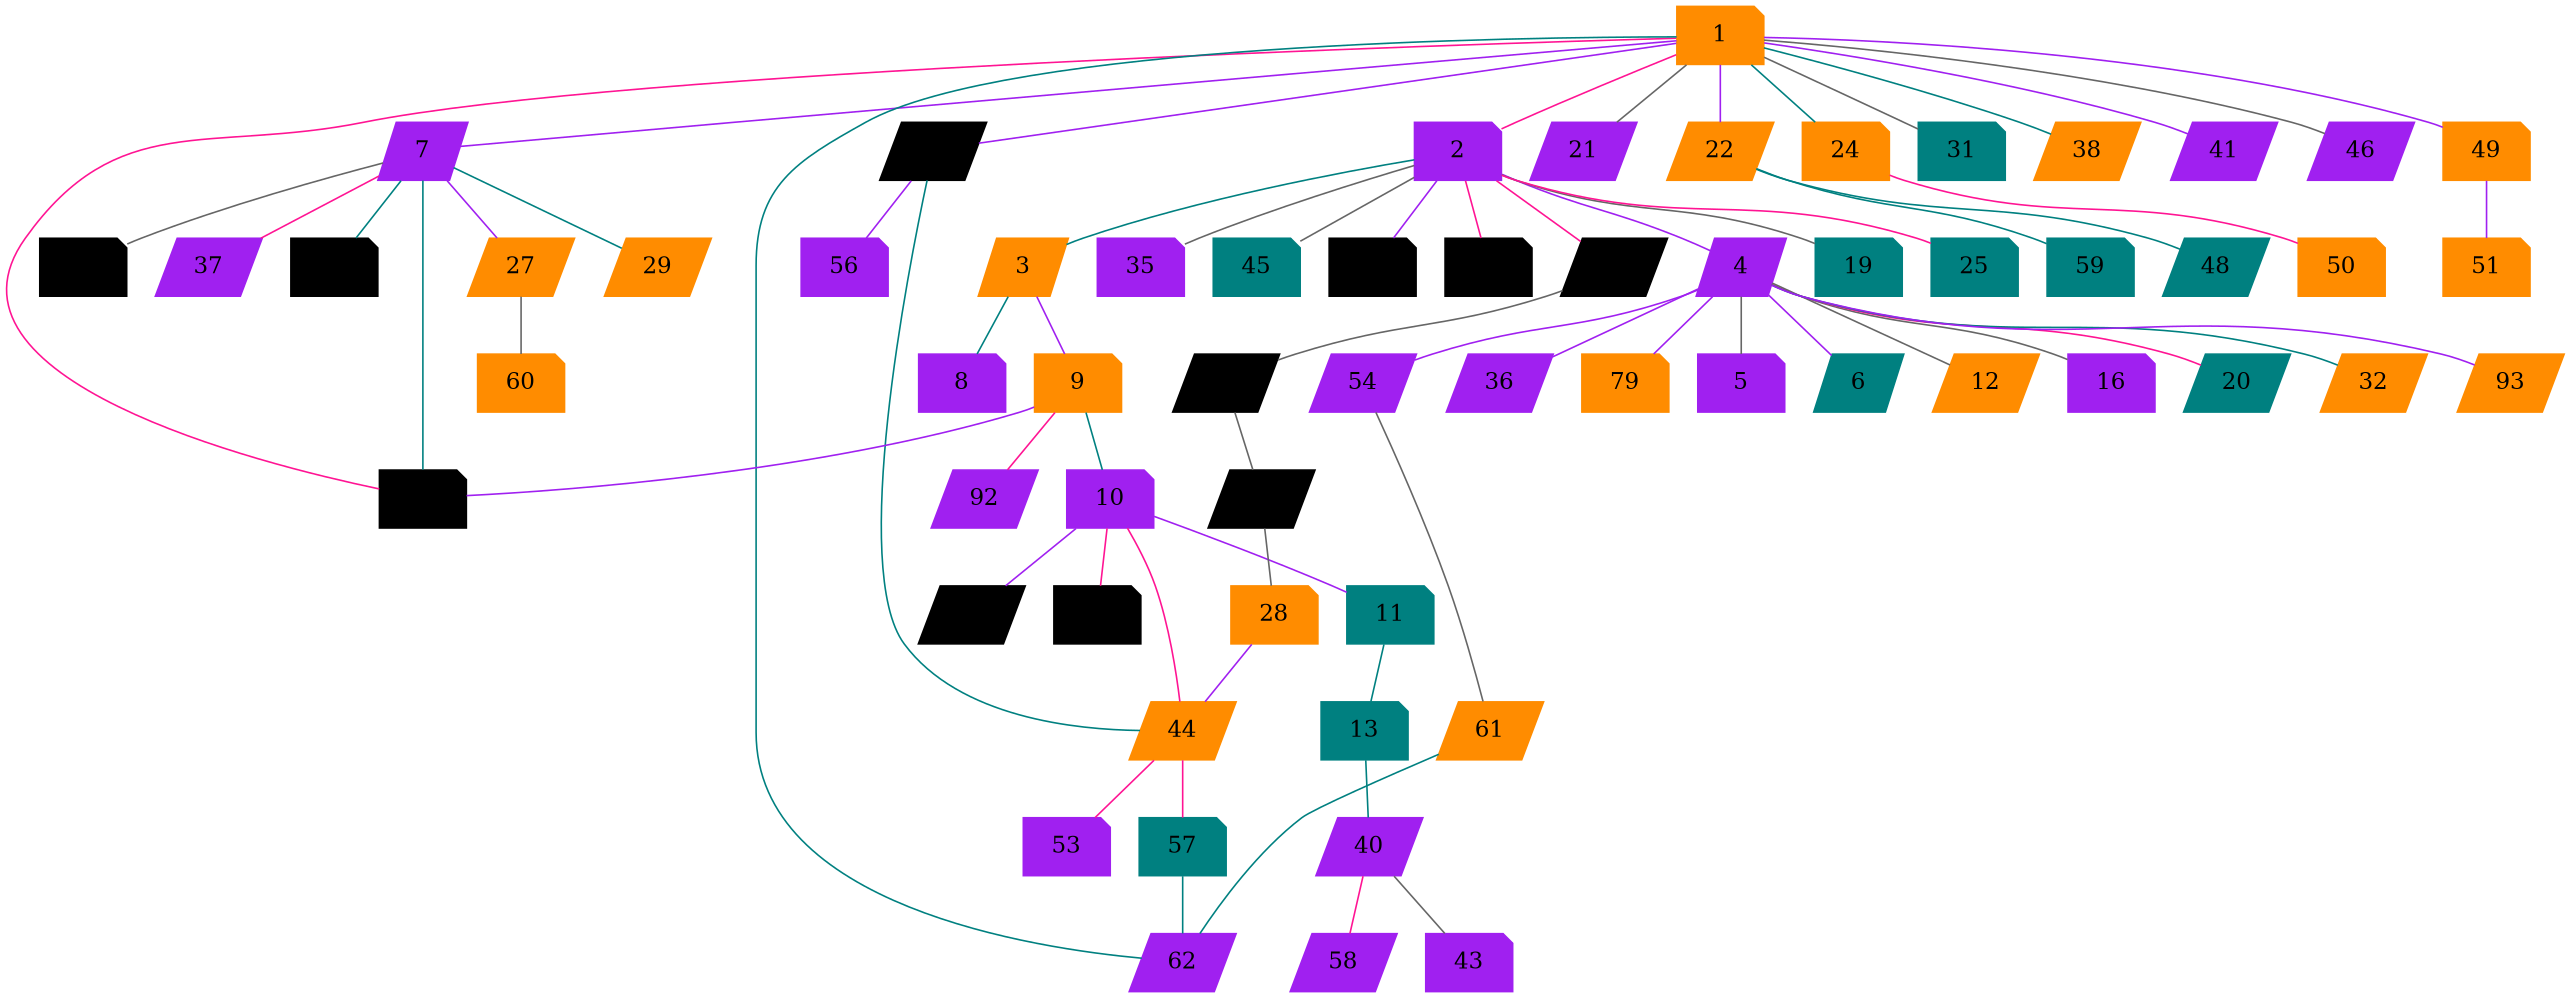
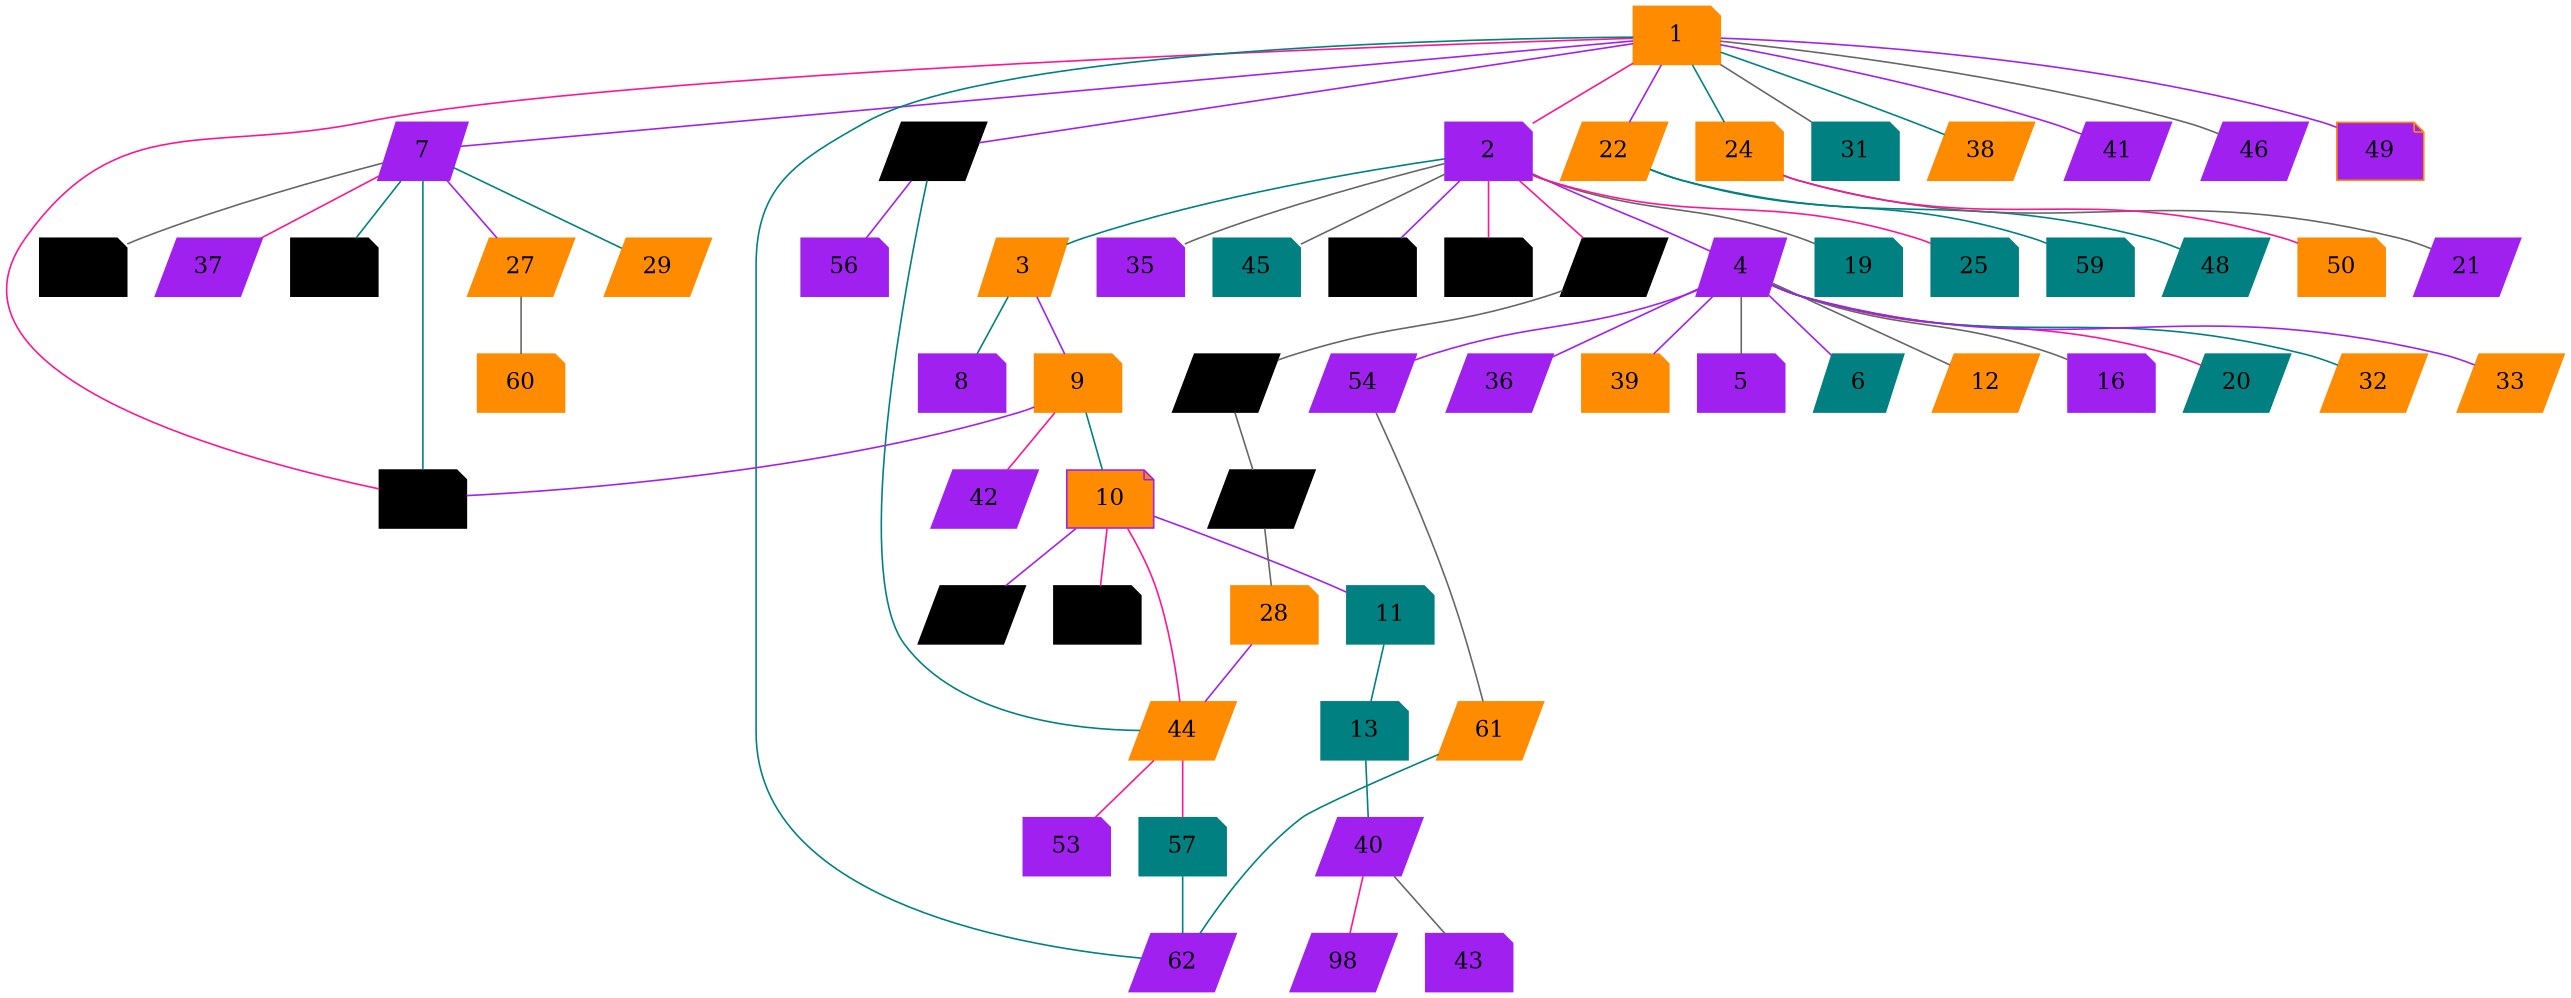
(1652, 94) -> (2222, 212)
(2487, 151) -> (2380, 151)
(2487, 267) -> none
(1625, 383) -> (1625, 383)
(2511, 383) -> (2511, 383)
(985, 499) -> (985, 499)
(1110, 499) -> (1110, 499)
(1344, 963) -> (1344, 963)
